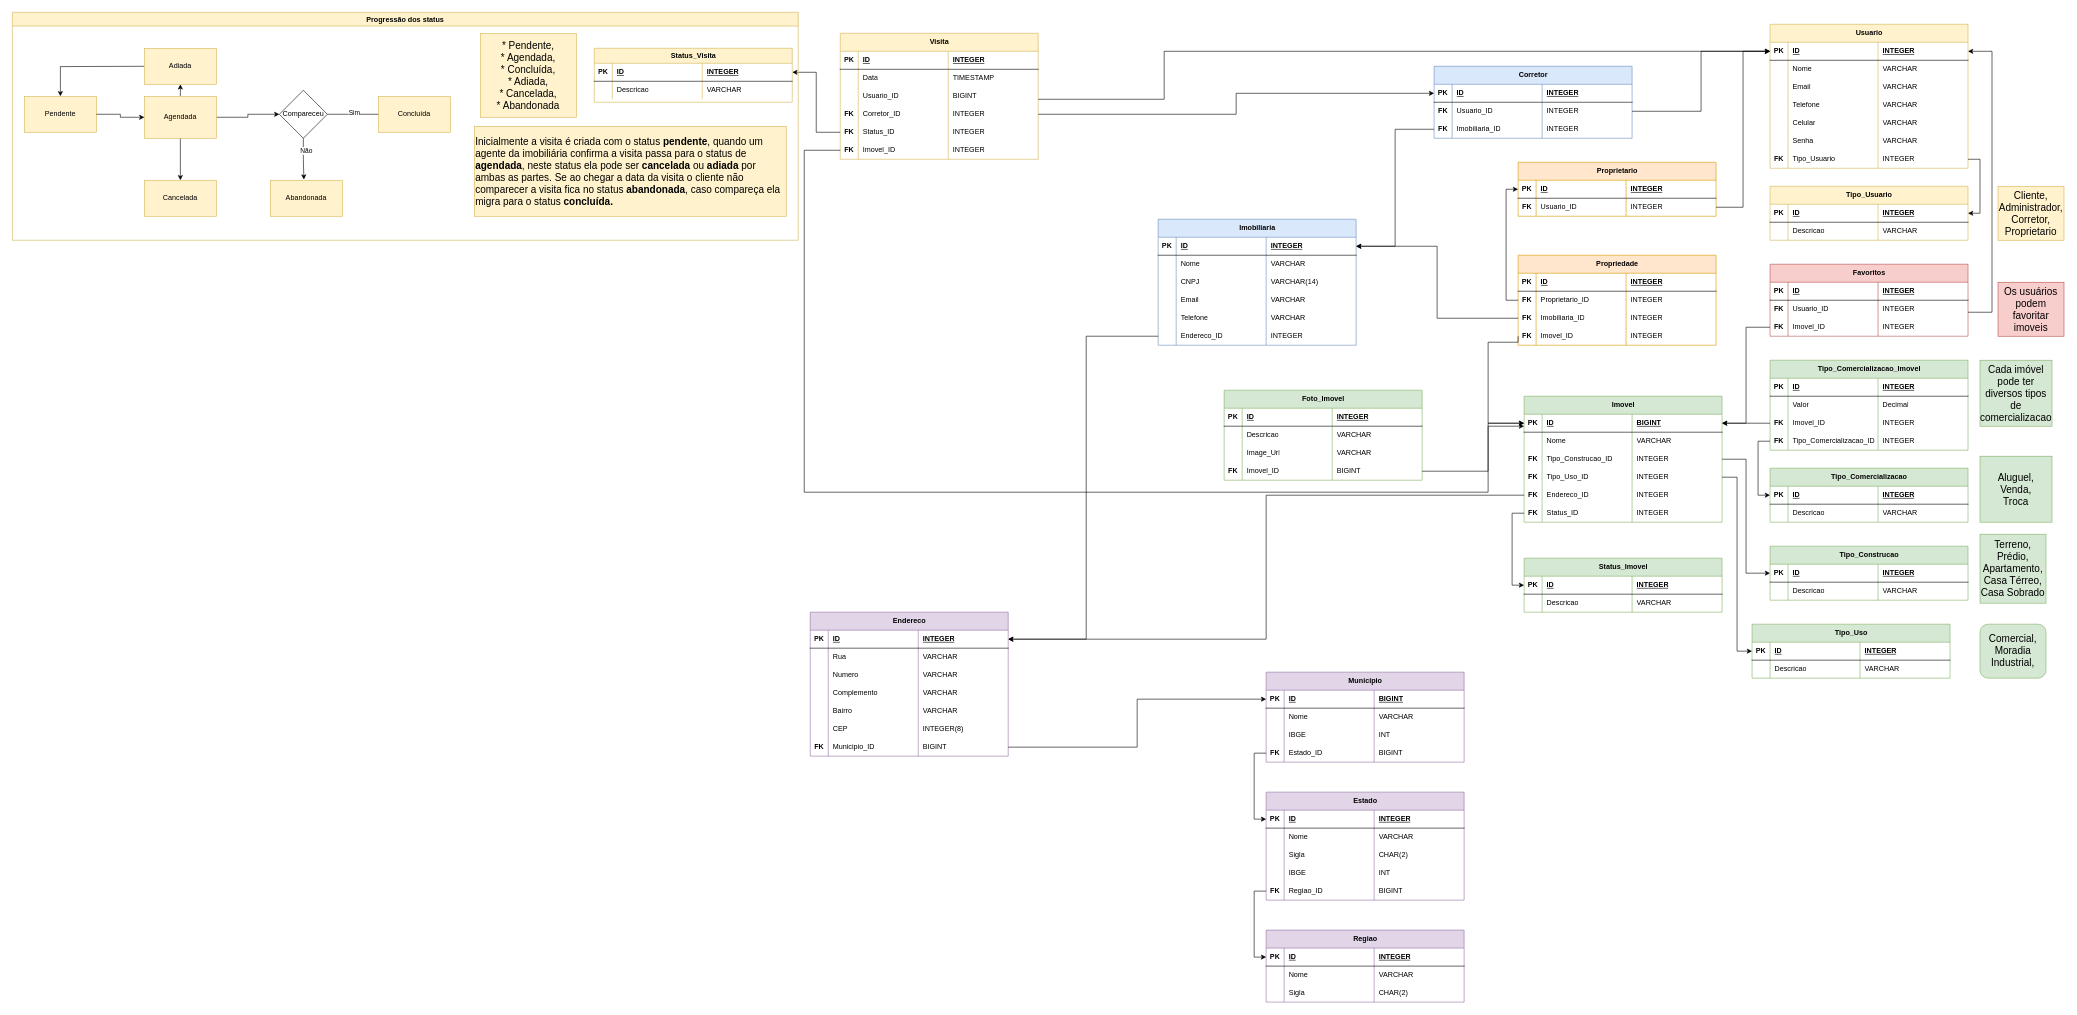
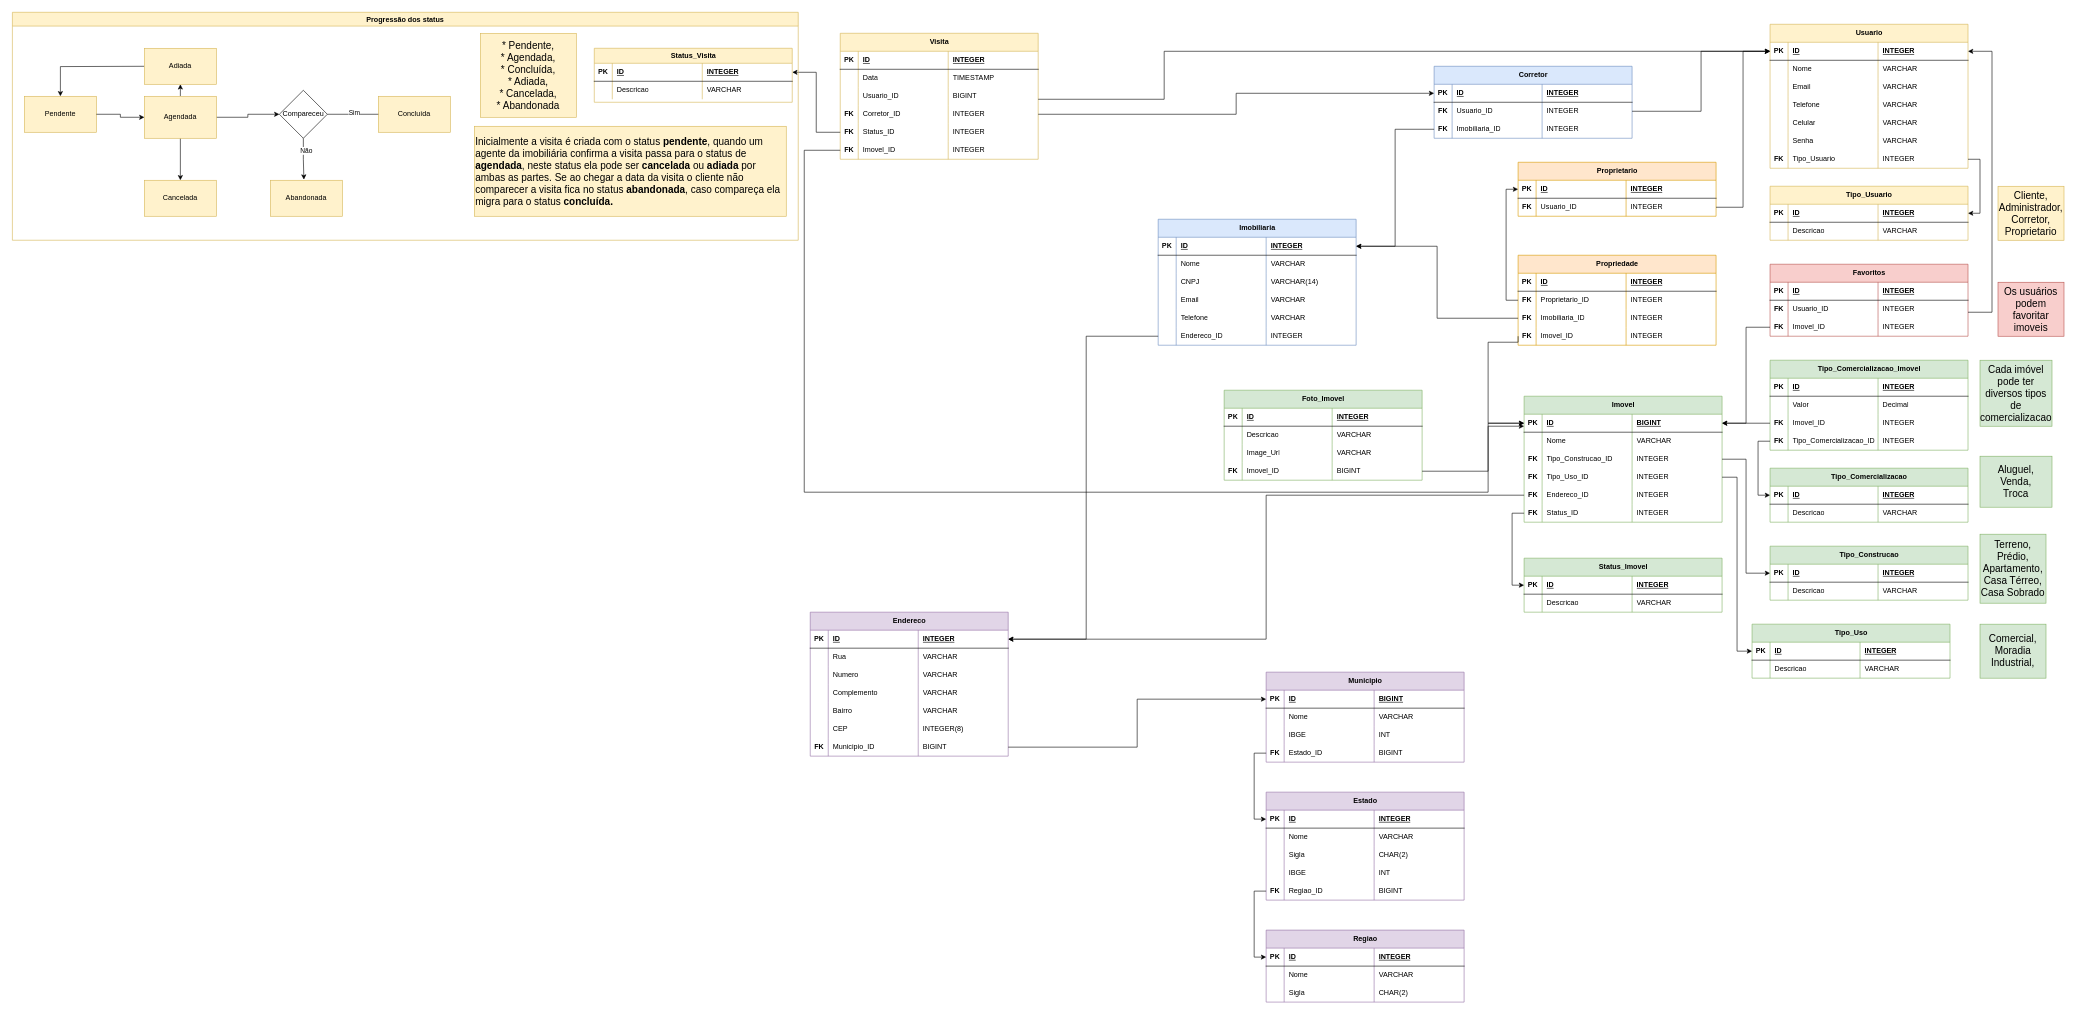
(2016, 489) -> (2016, 482)
(2013, 651) -> (2013, 651)
